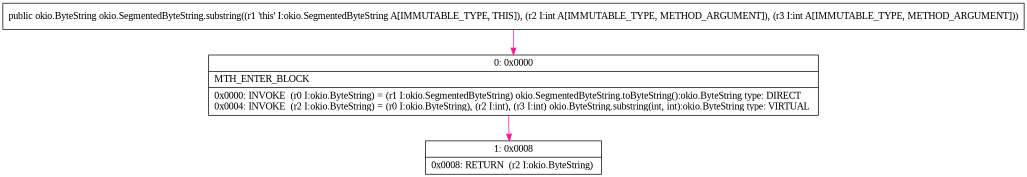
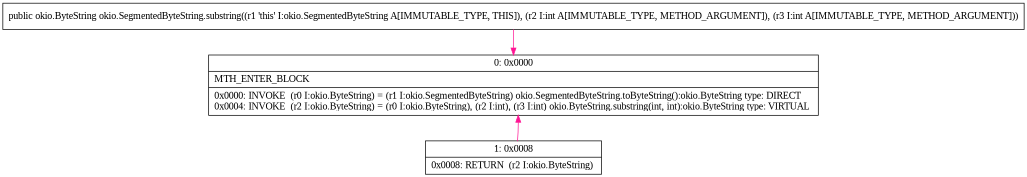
(509, 125) -> (518, 132)
